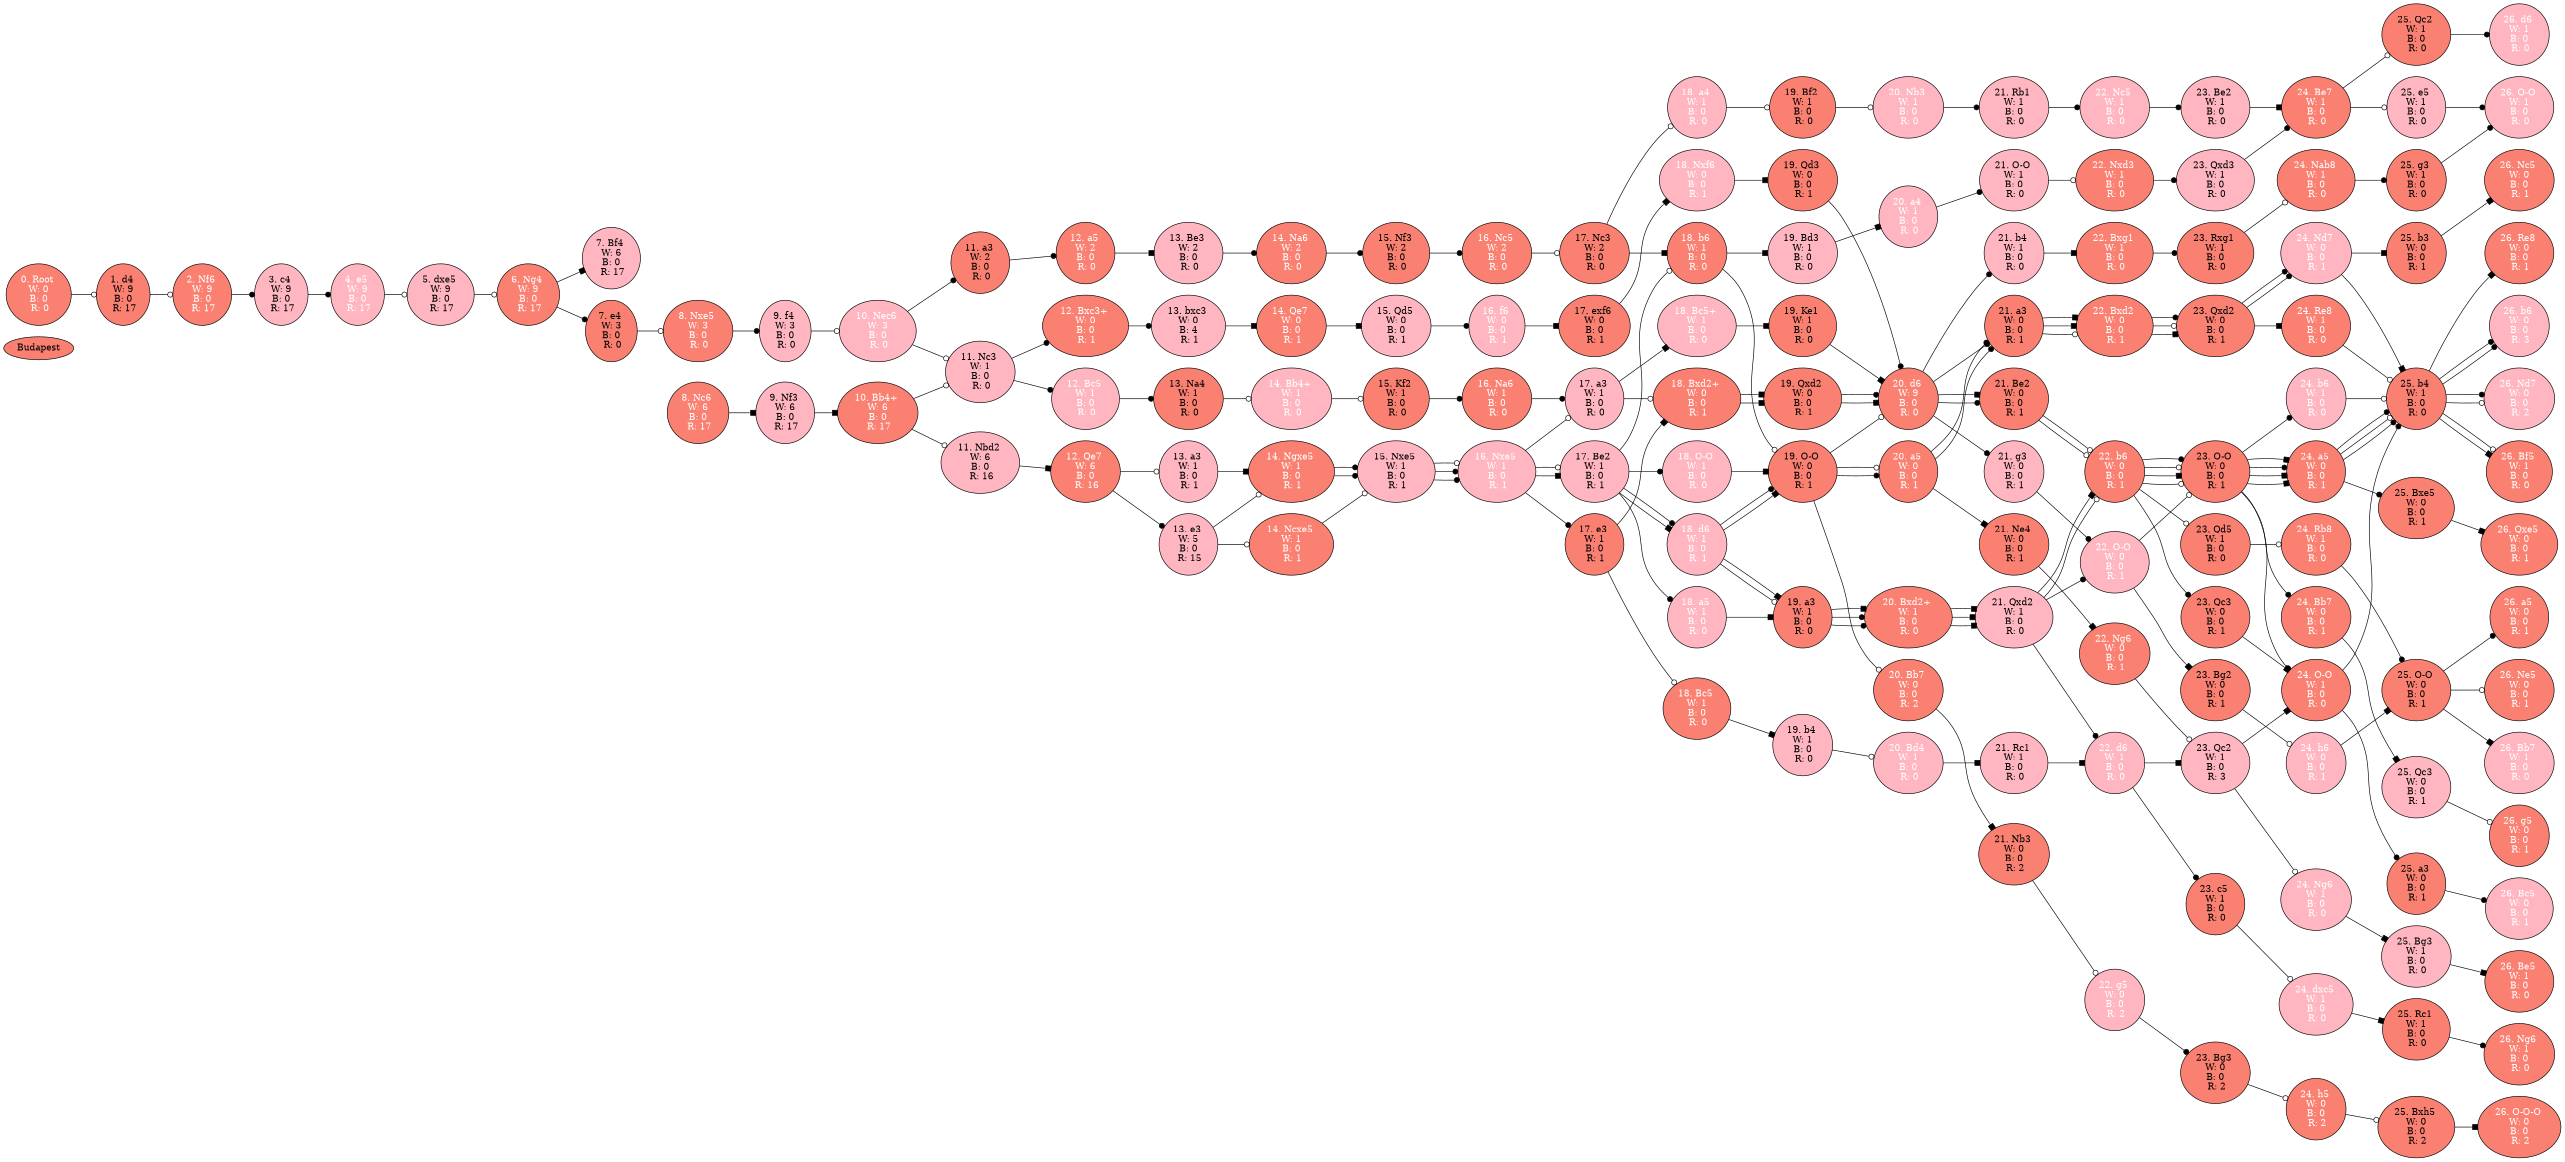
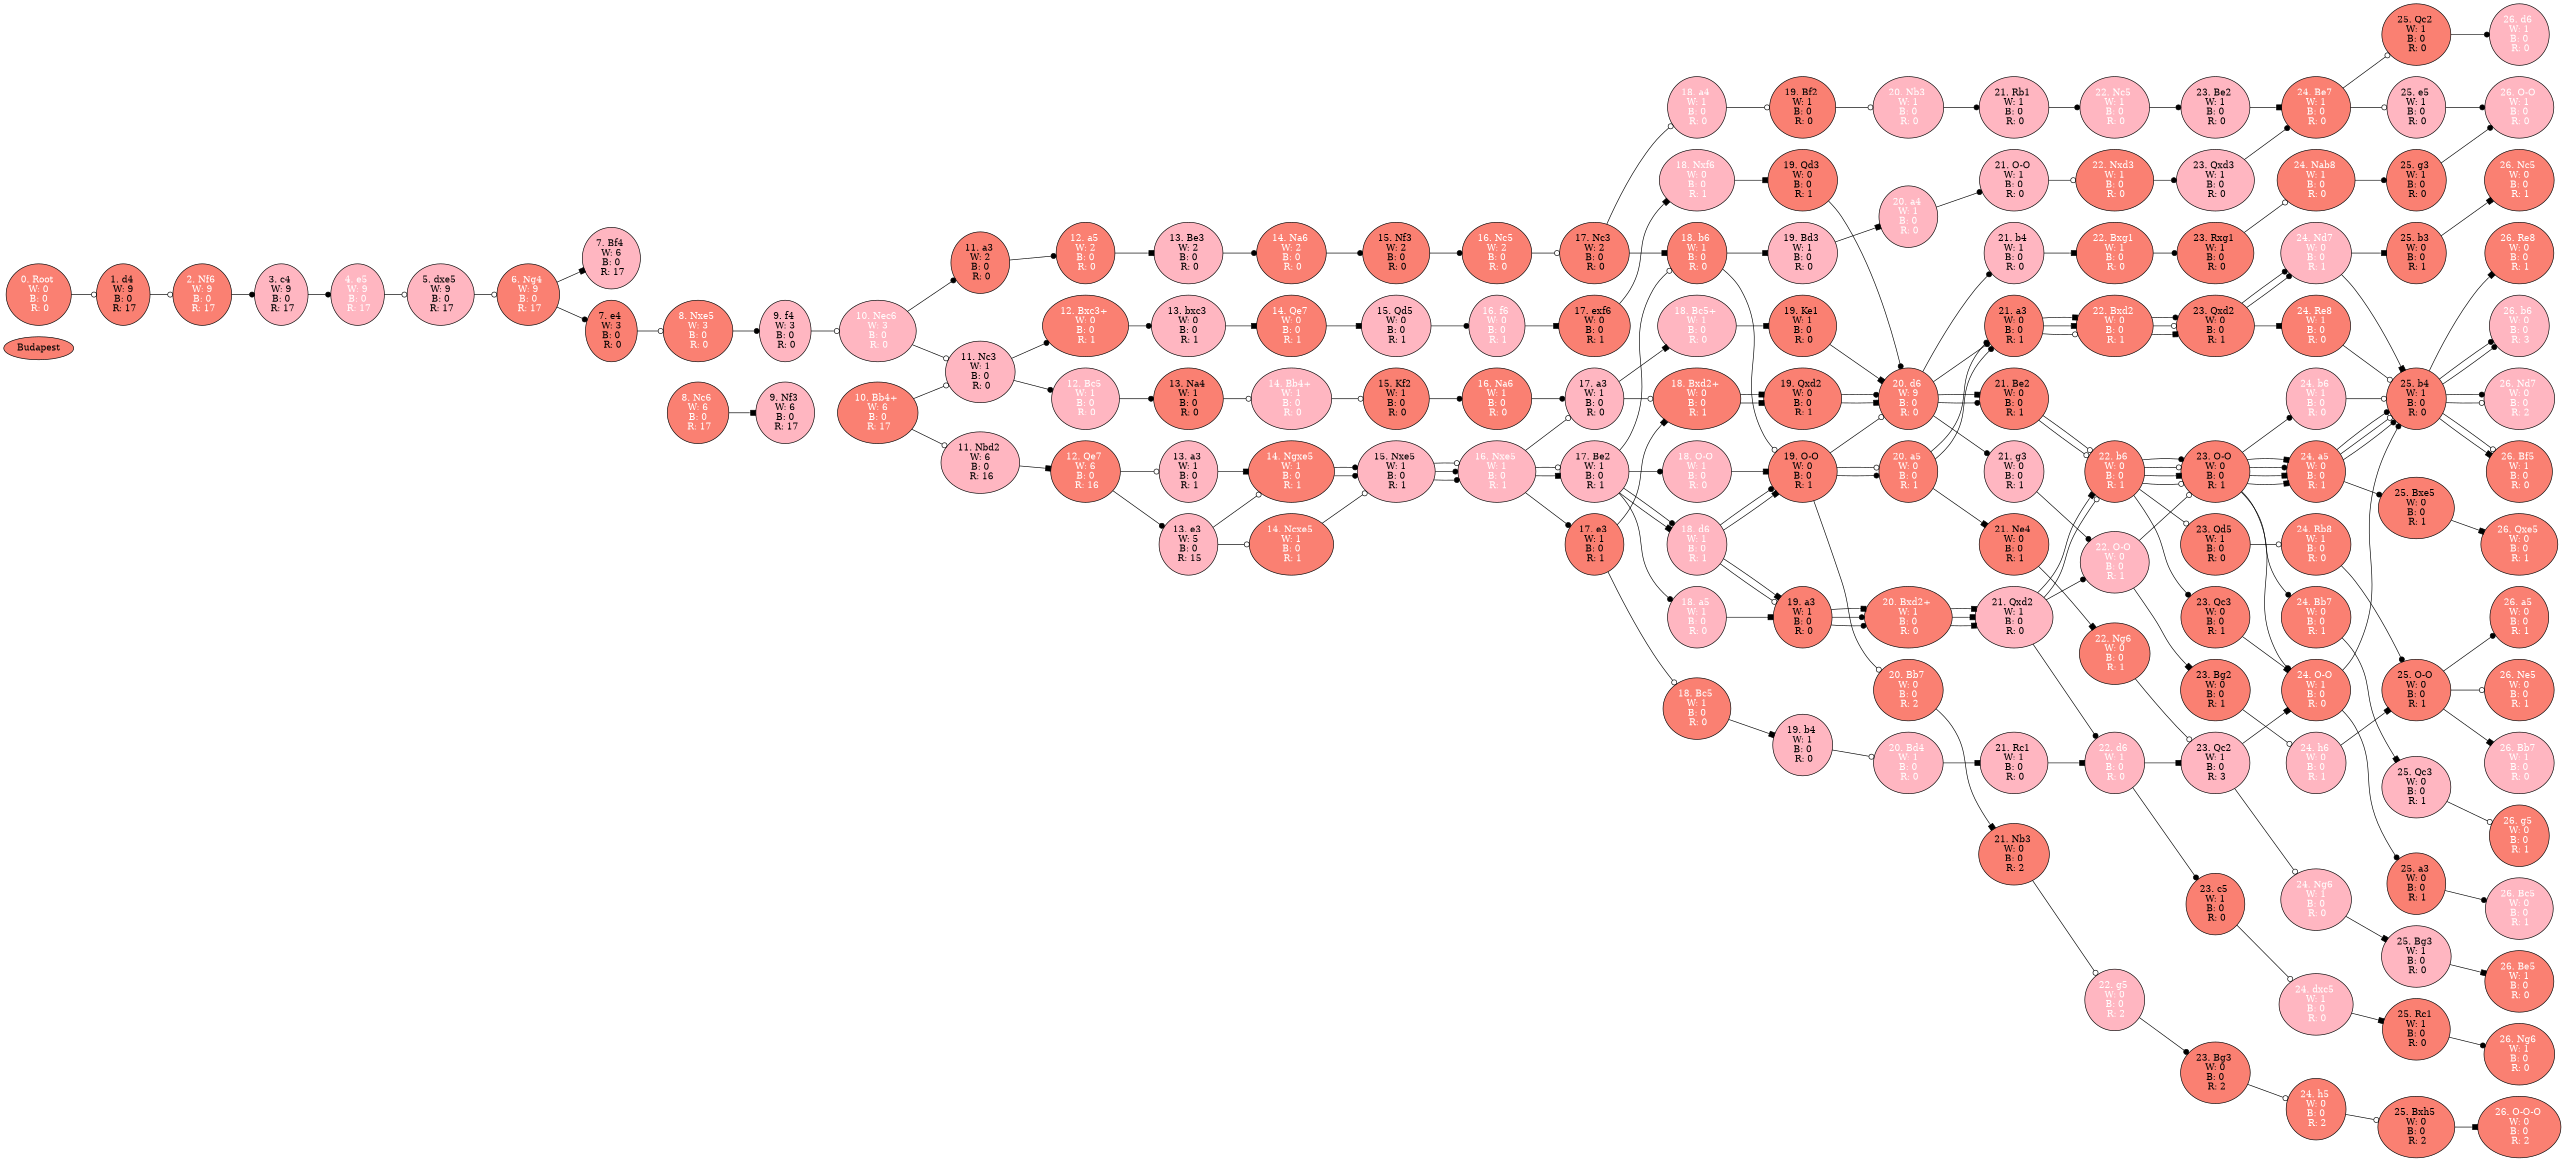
(1188, 326) -> (1188, 326)
(823, 413) -> none
